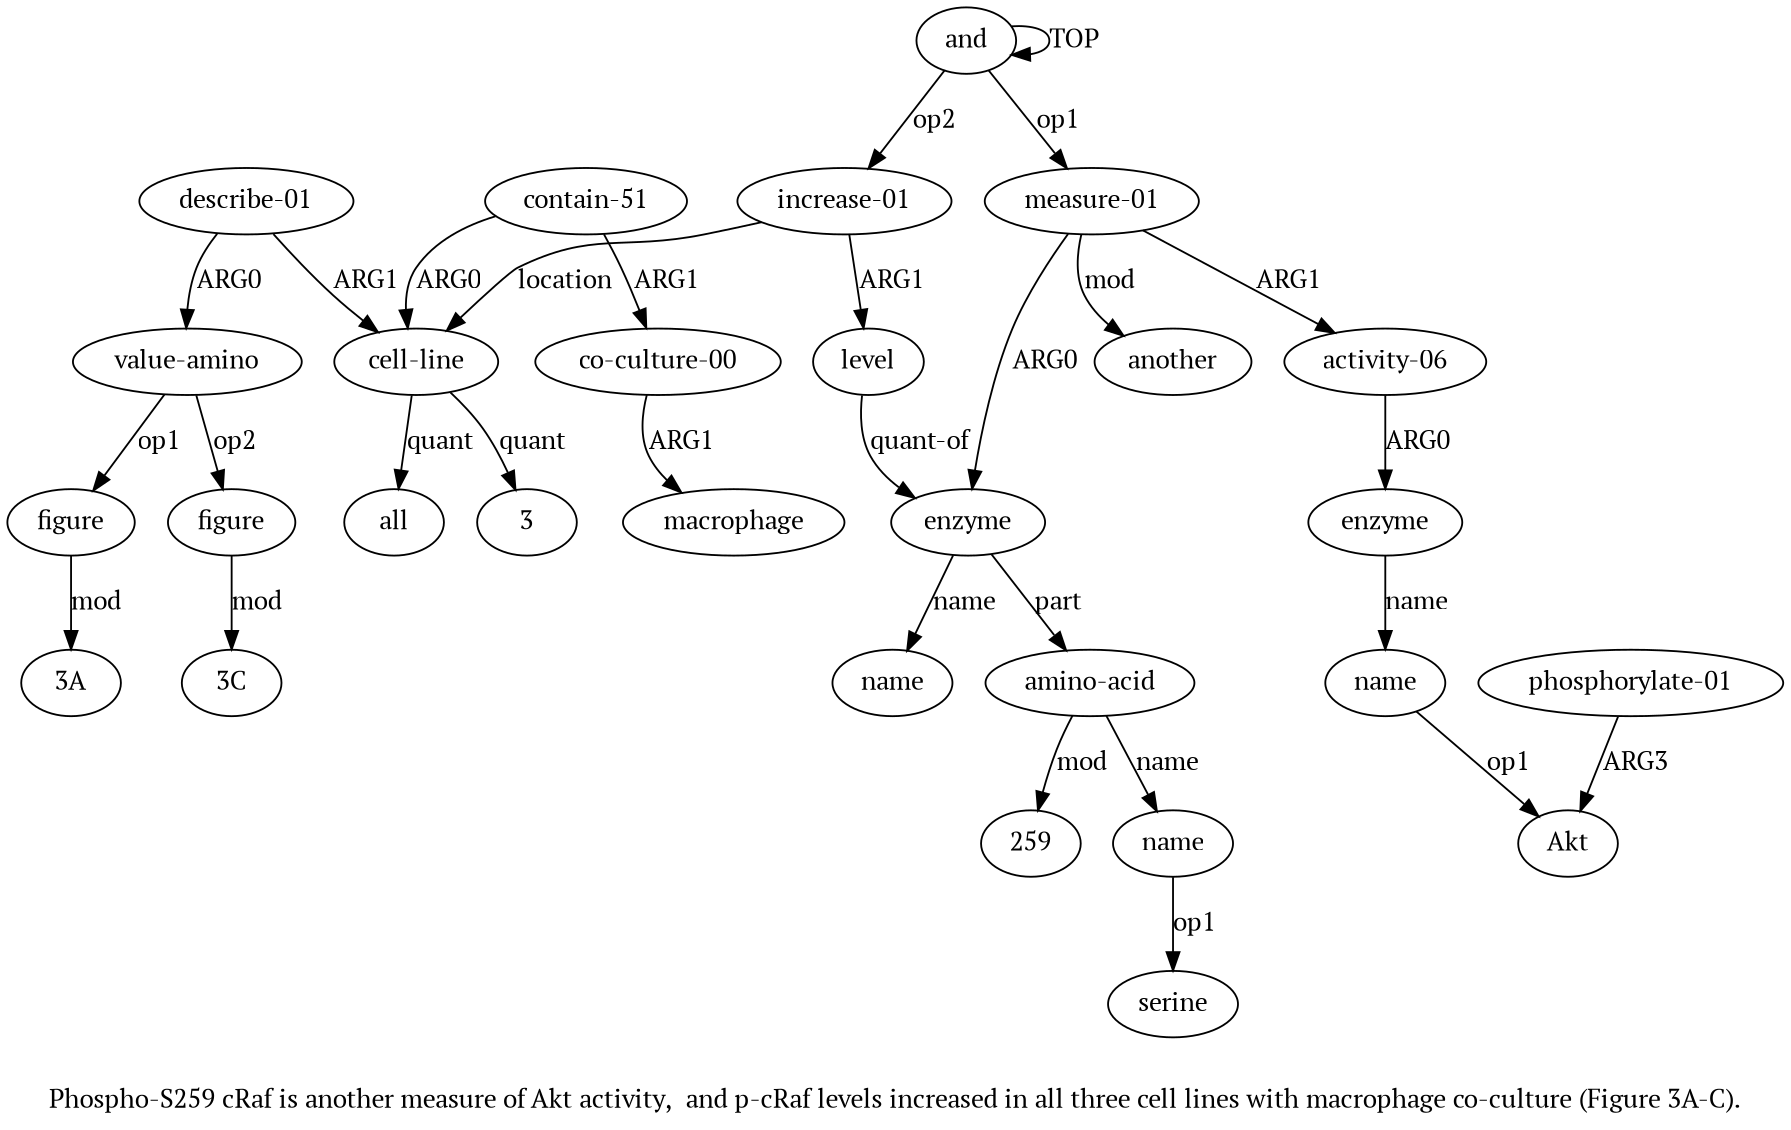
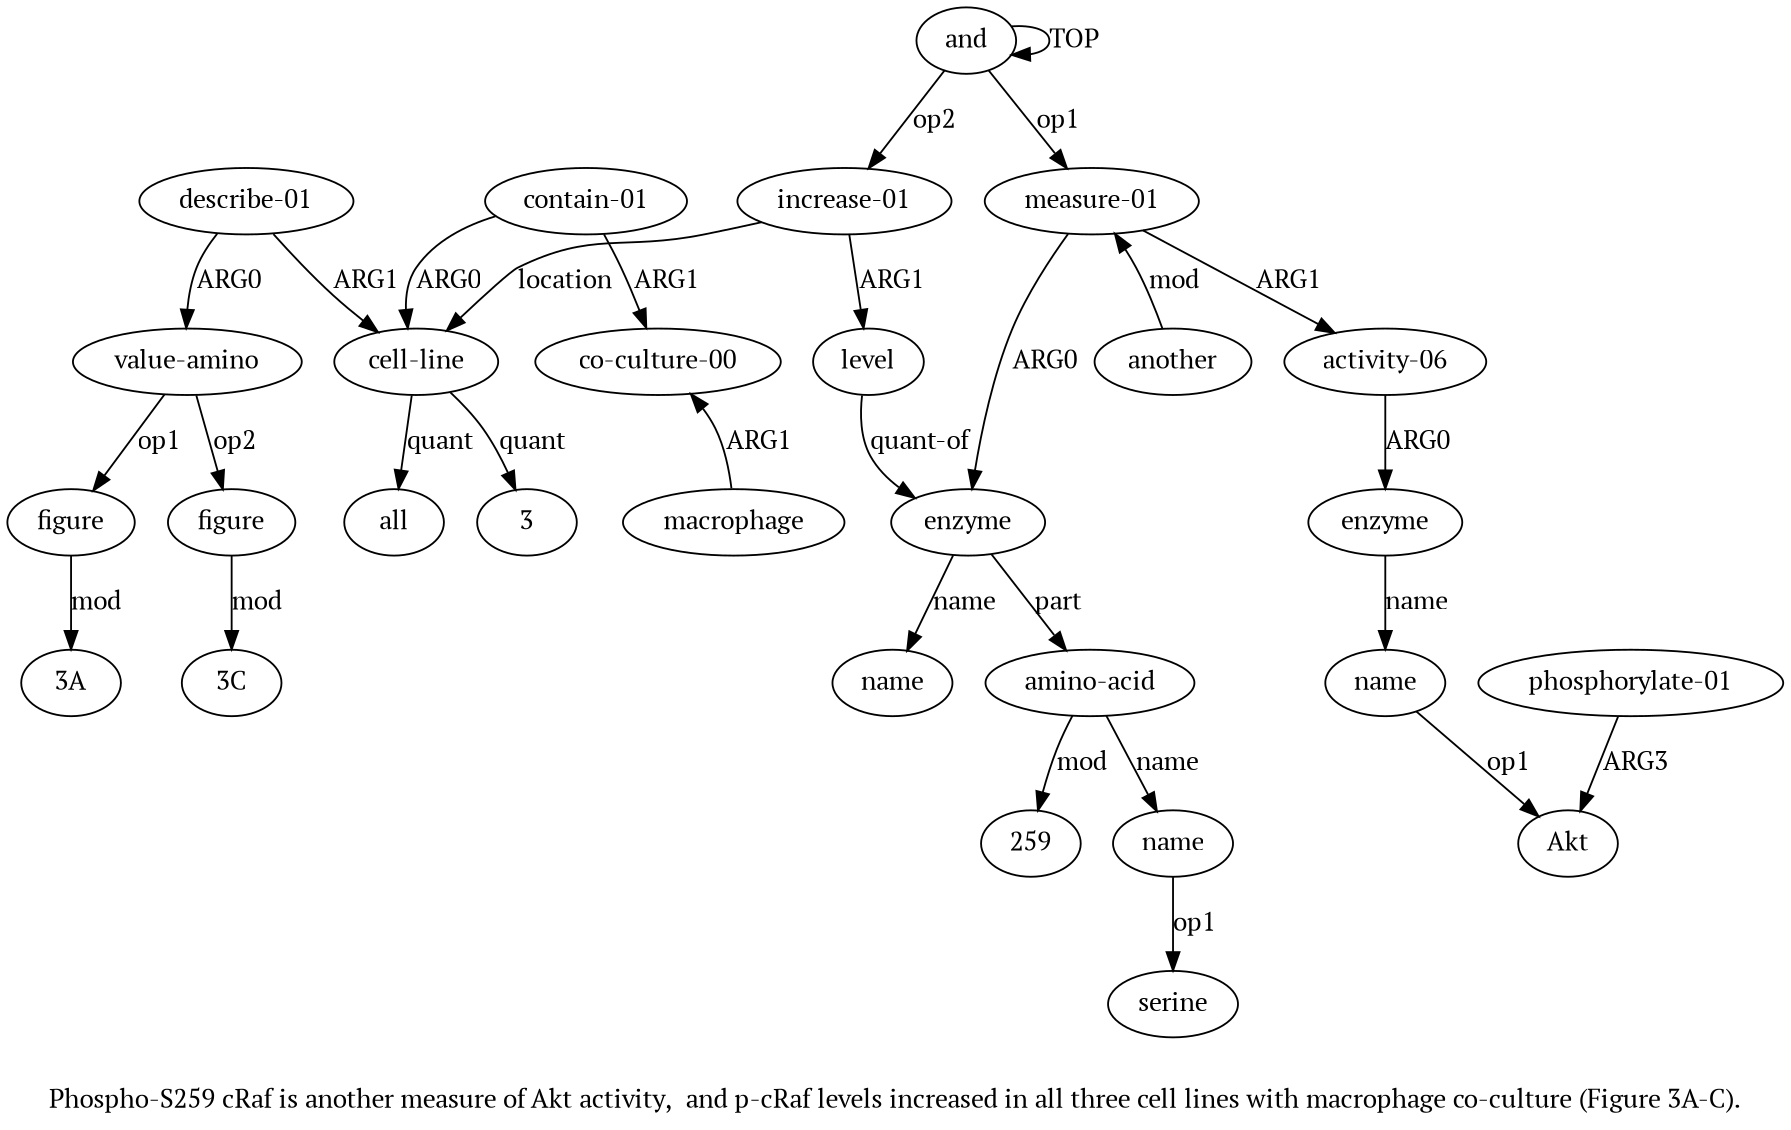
(586, 201) -> (586, 201)
(1080, 284) -> (1146, 288)
(644, 441) -> (723, 447)
